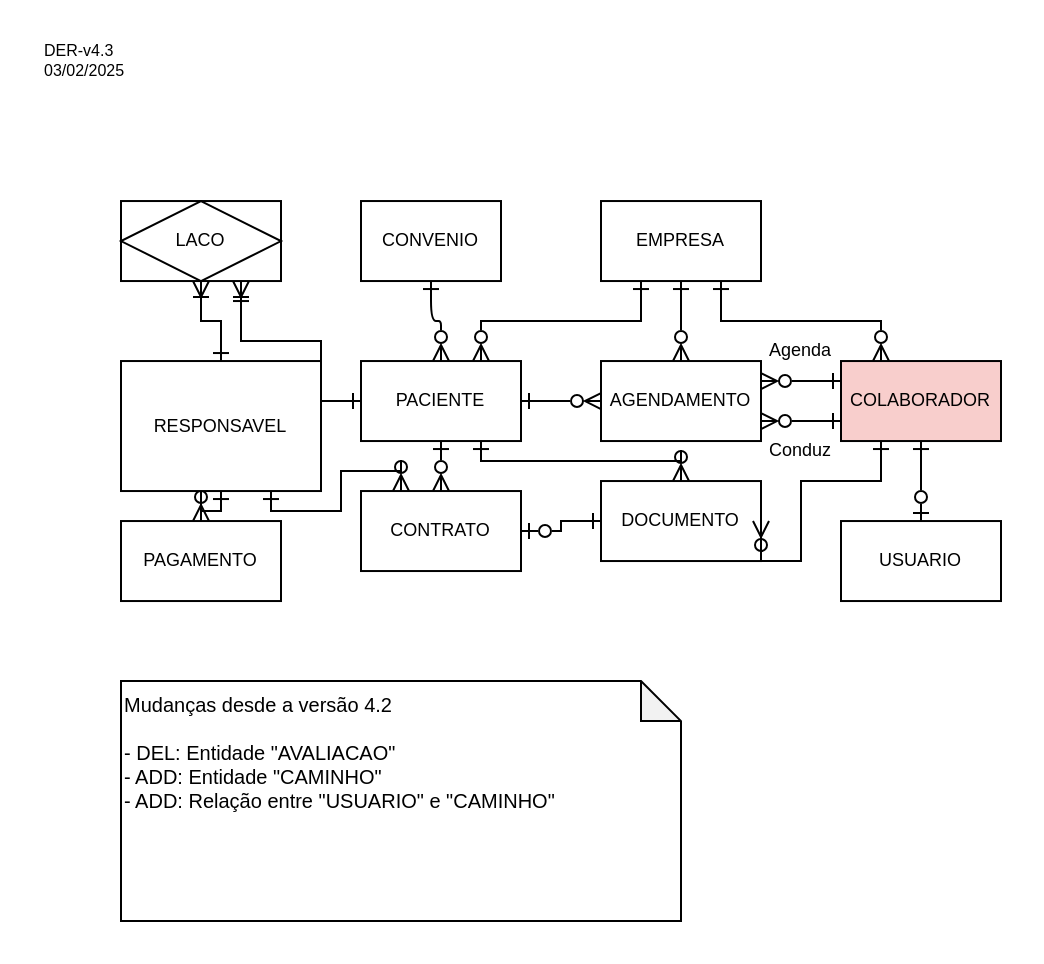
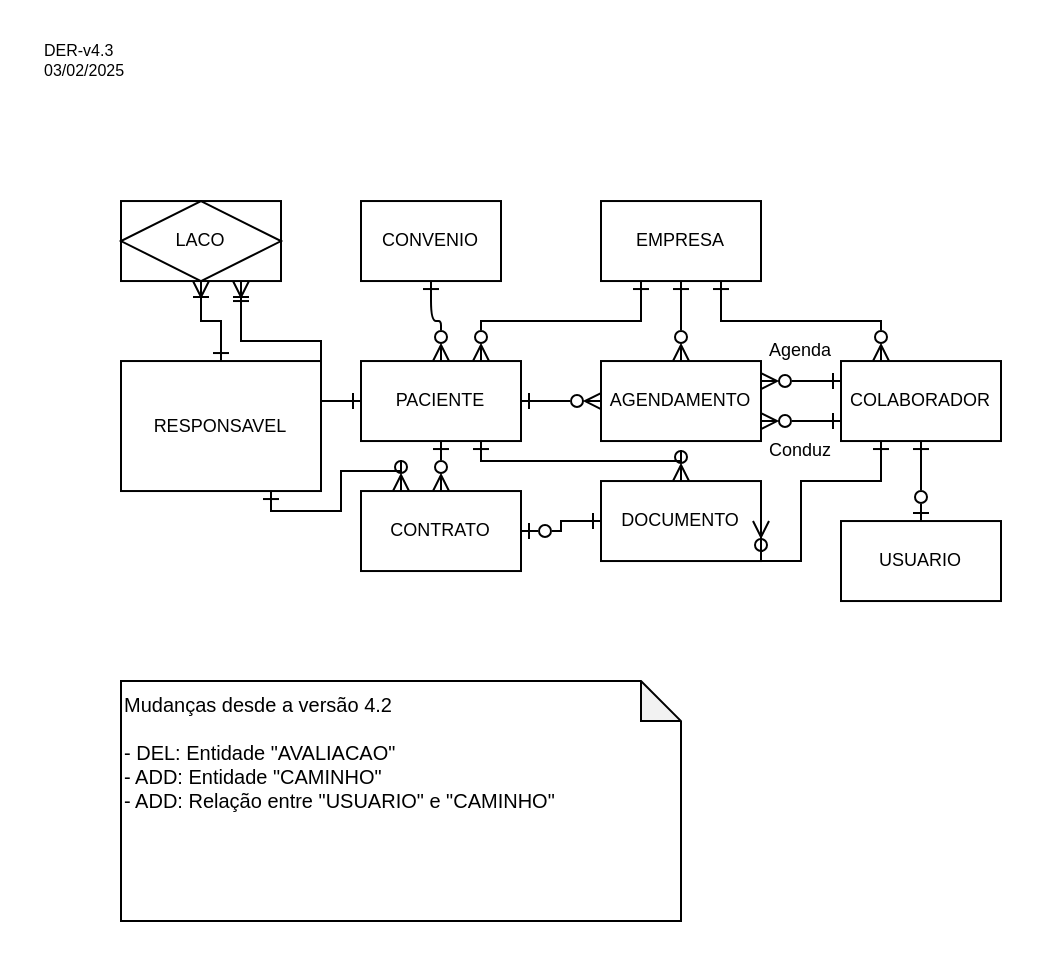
(921, 401) -> (921, 401)
(211, 511) -> none
(201, 561) -> none
